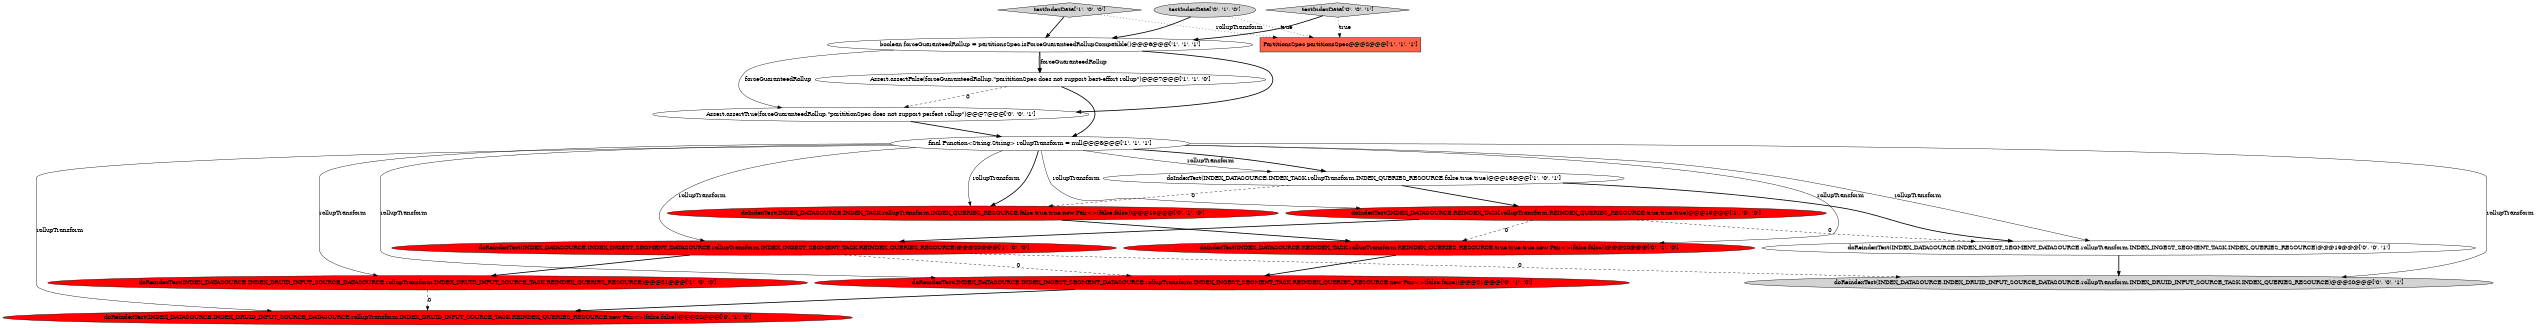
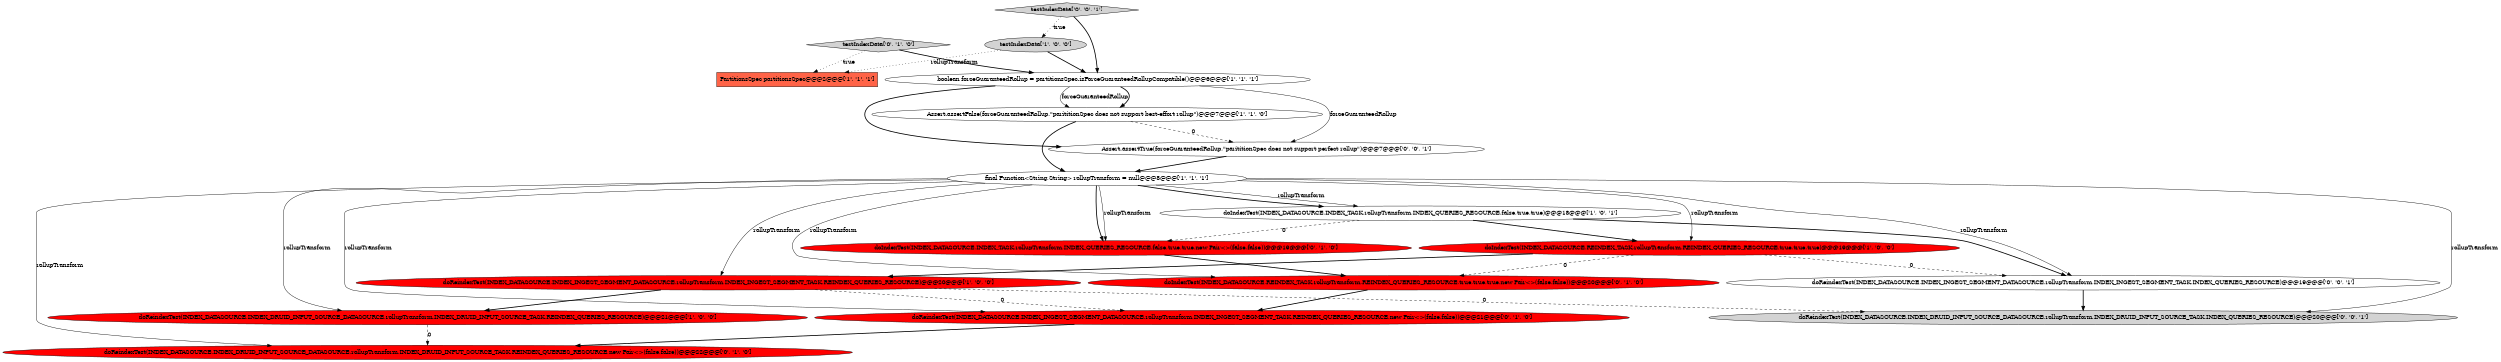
(1070, 10) -> (1036, 45)
(1205, 10) -> (878, 45)
(1339, 25) -> (1053, 26)
